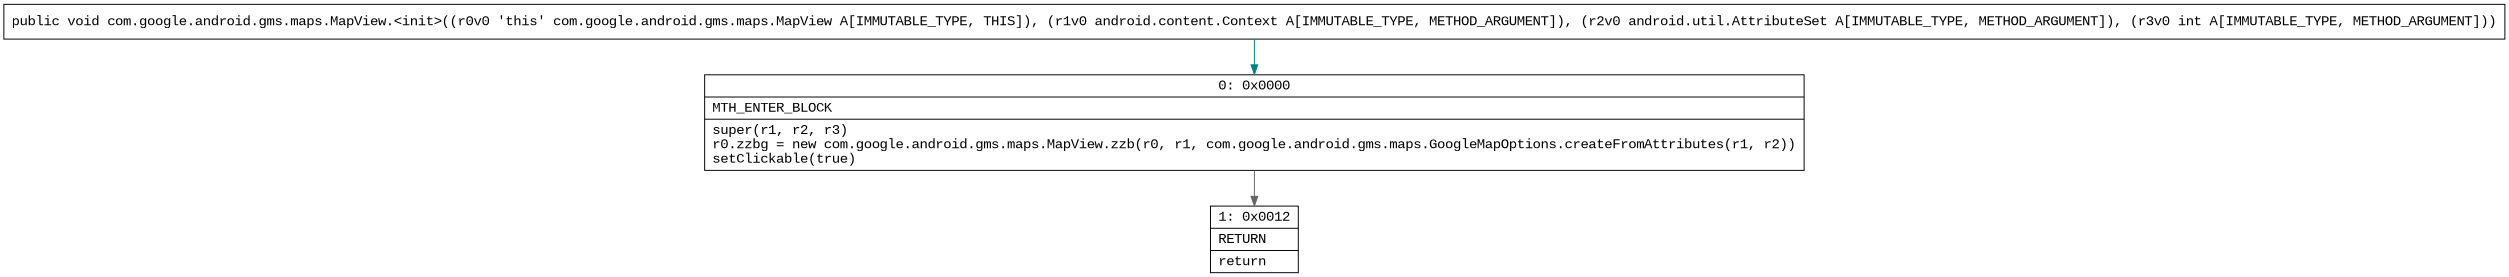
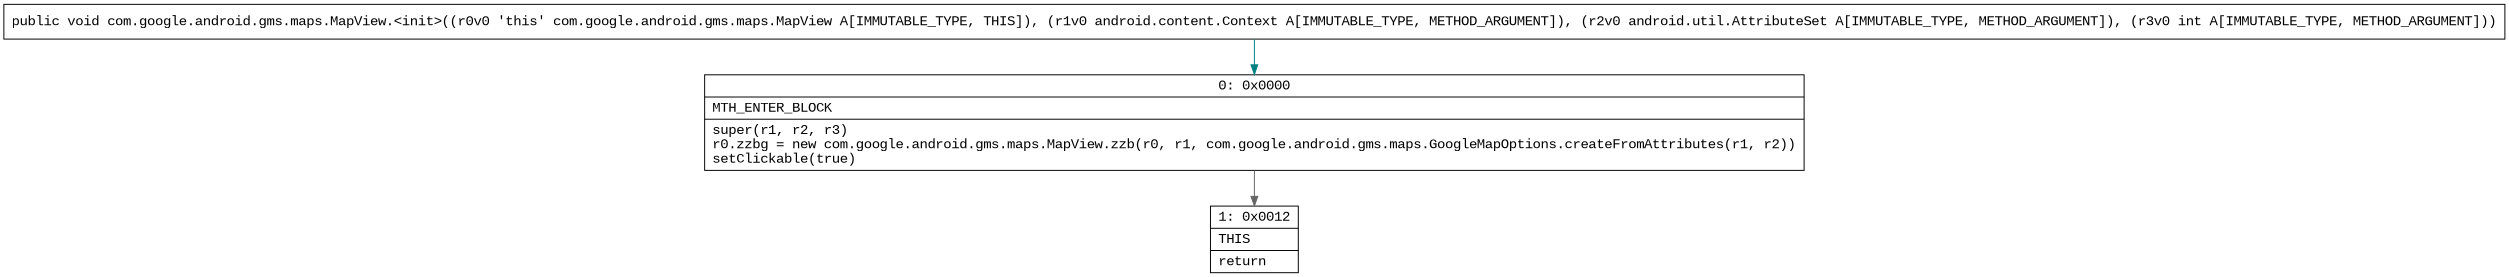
(1242, 239) -> (1235, 239)
